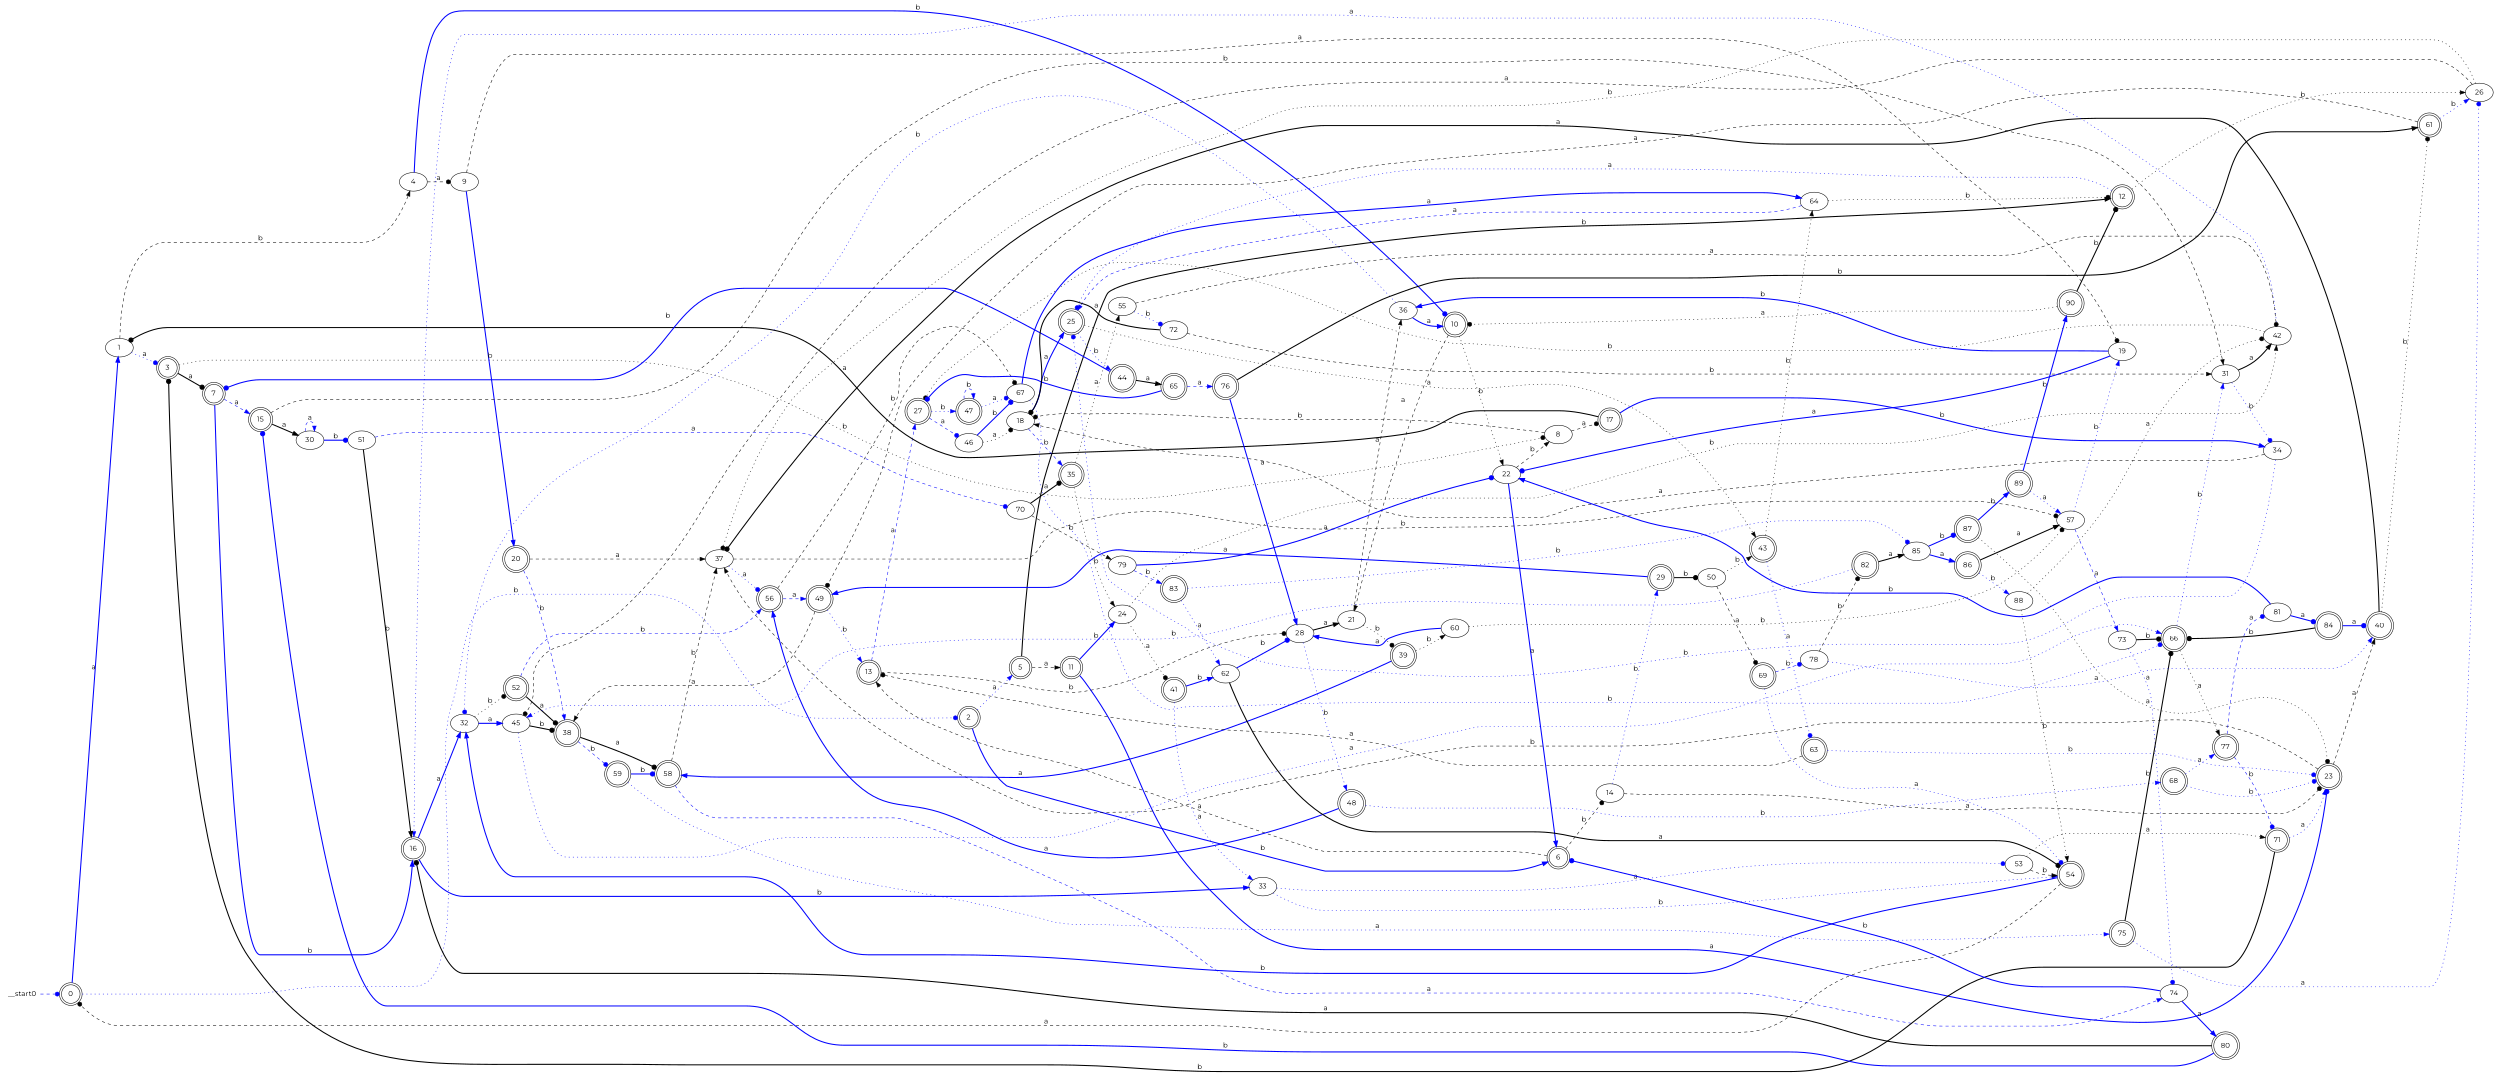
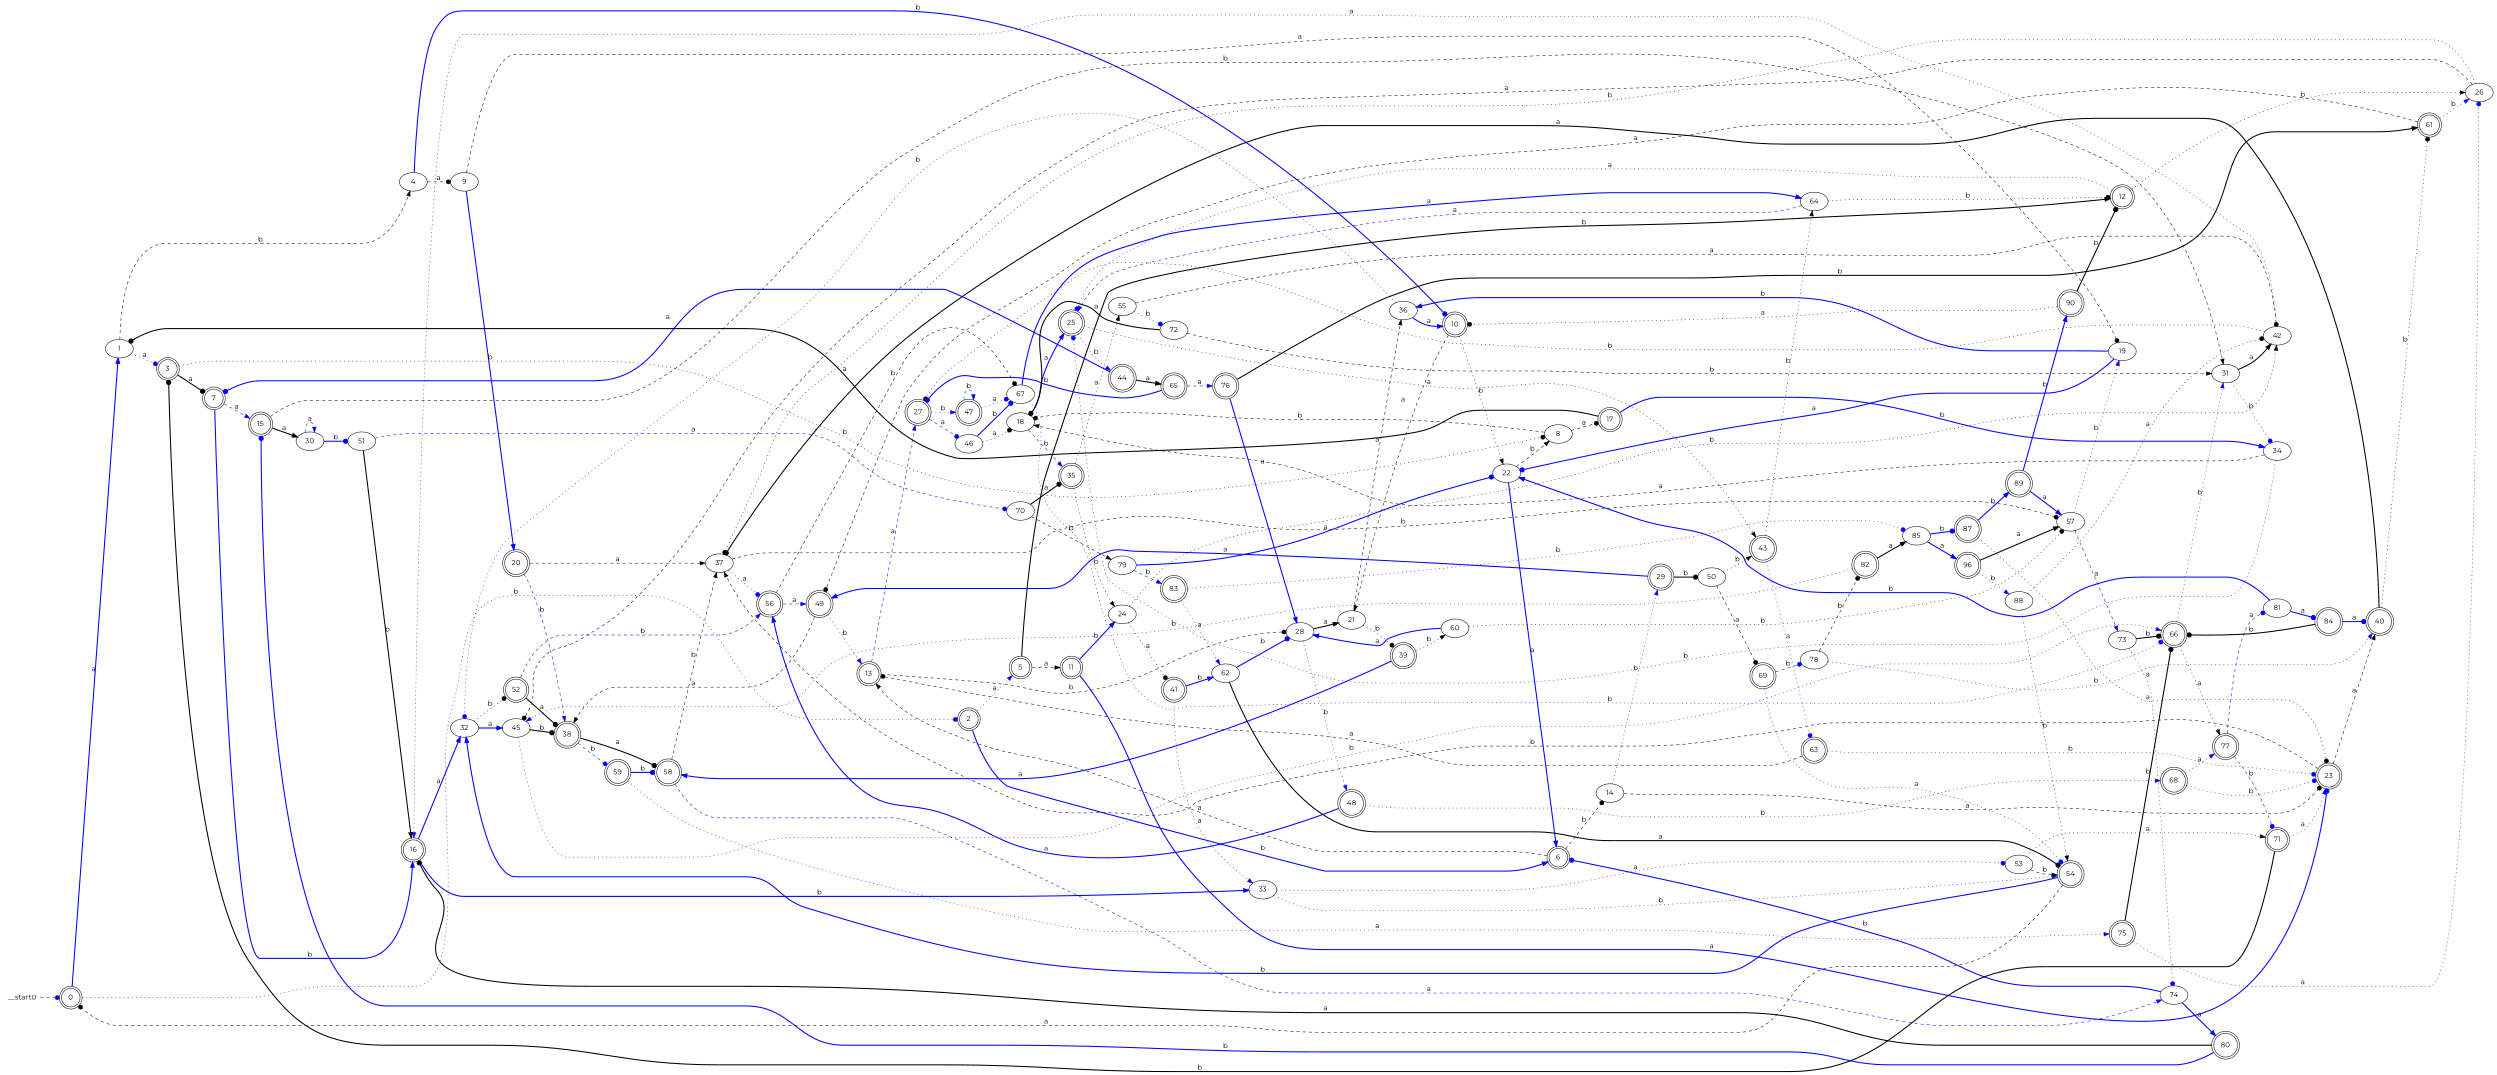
(668, 316) -> (668, 317)
(2043, 501) -> (2044, 501)
(1968, 565) -> (1968, 565)
(2096, 678) -> (2096, 681)
(1352, 748) -> (1352, 748)
